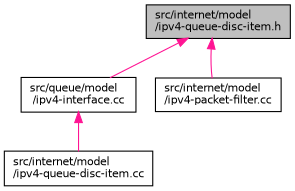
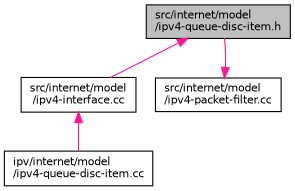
(211, 64) -> (226, 53)
(79, 95) -> (79, 95)
(79, 168) -> (79, 168)
